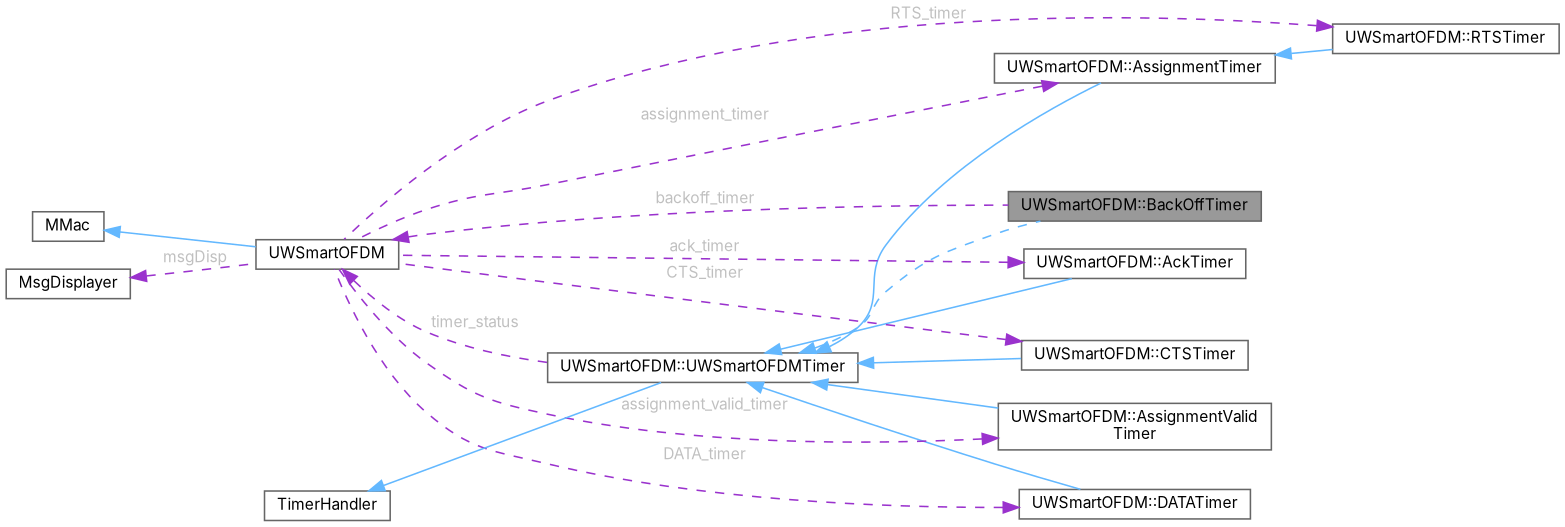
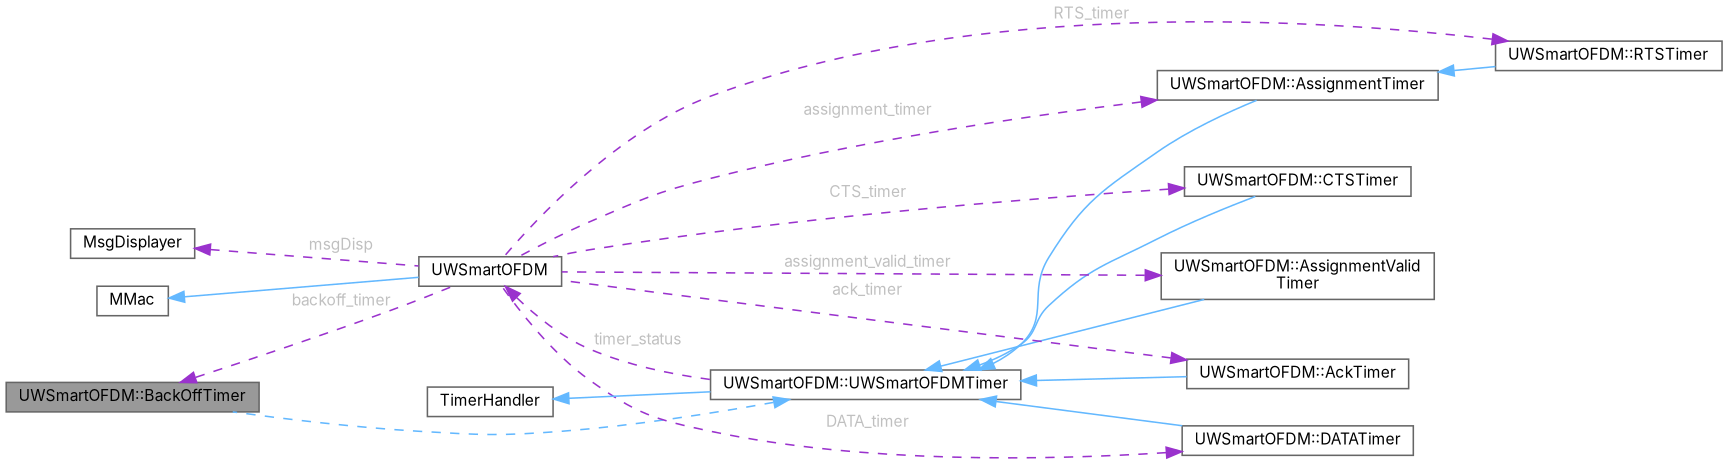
(708, 212) -> (325, 334)
